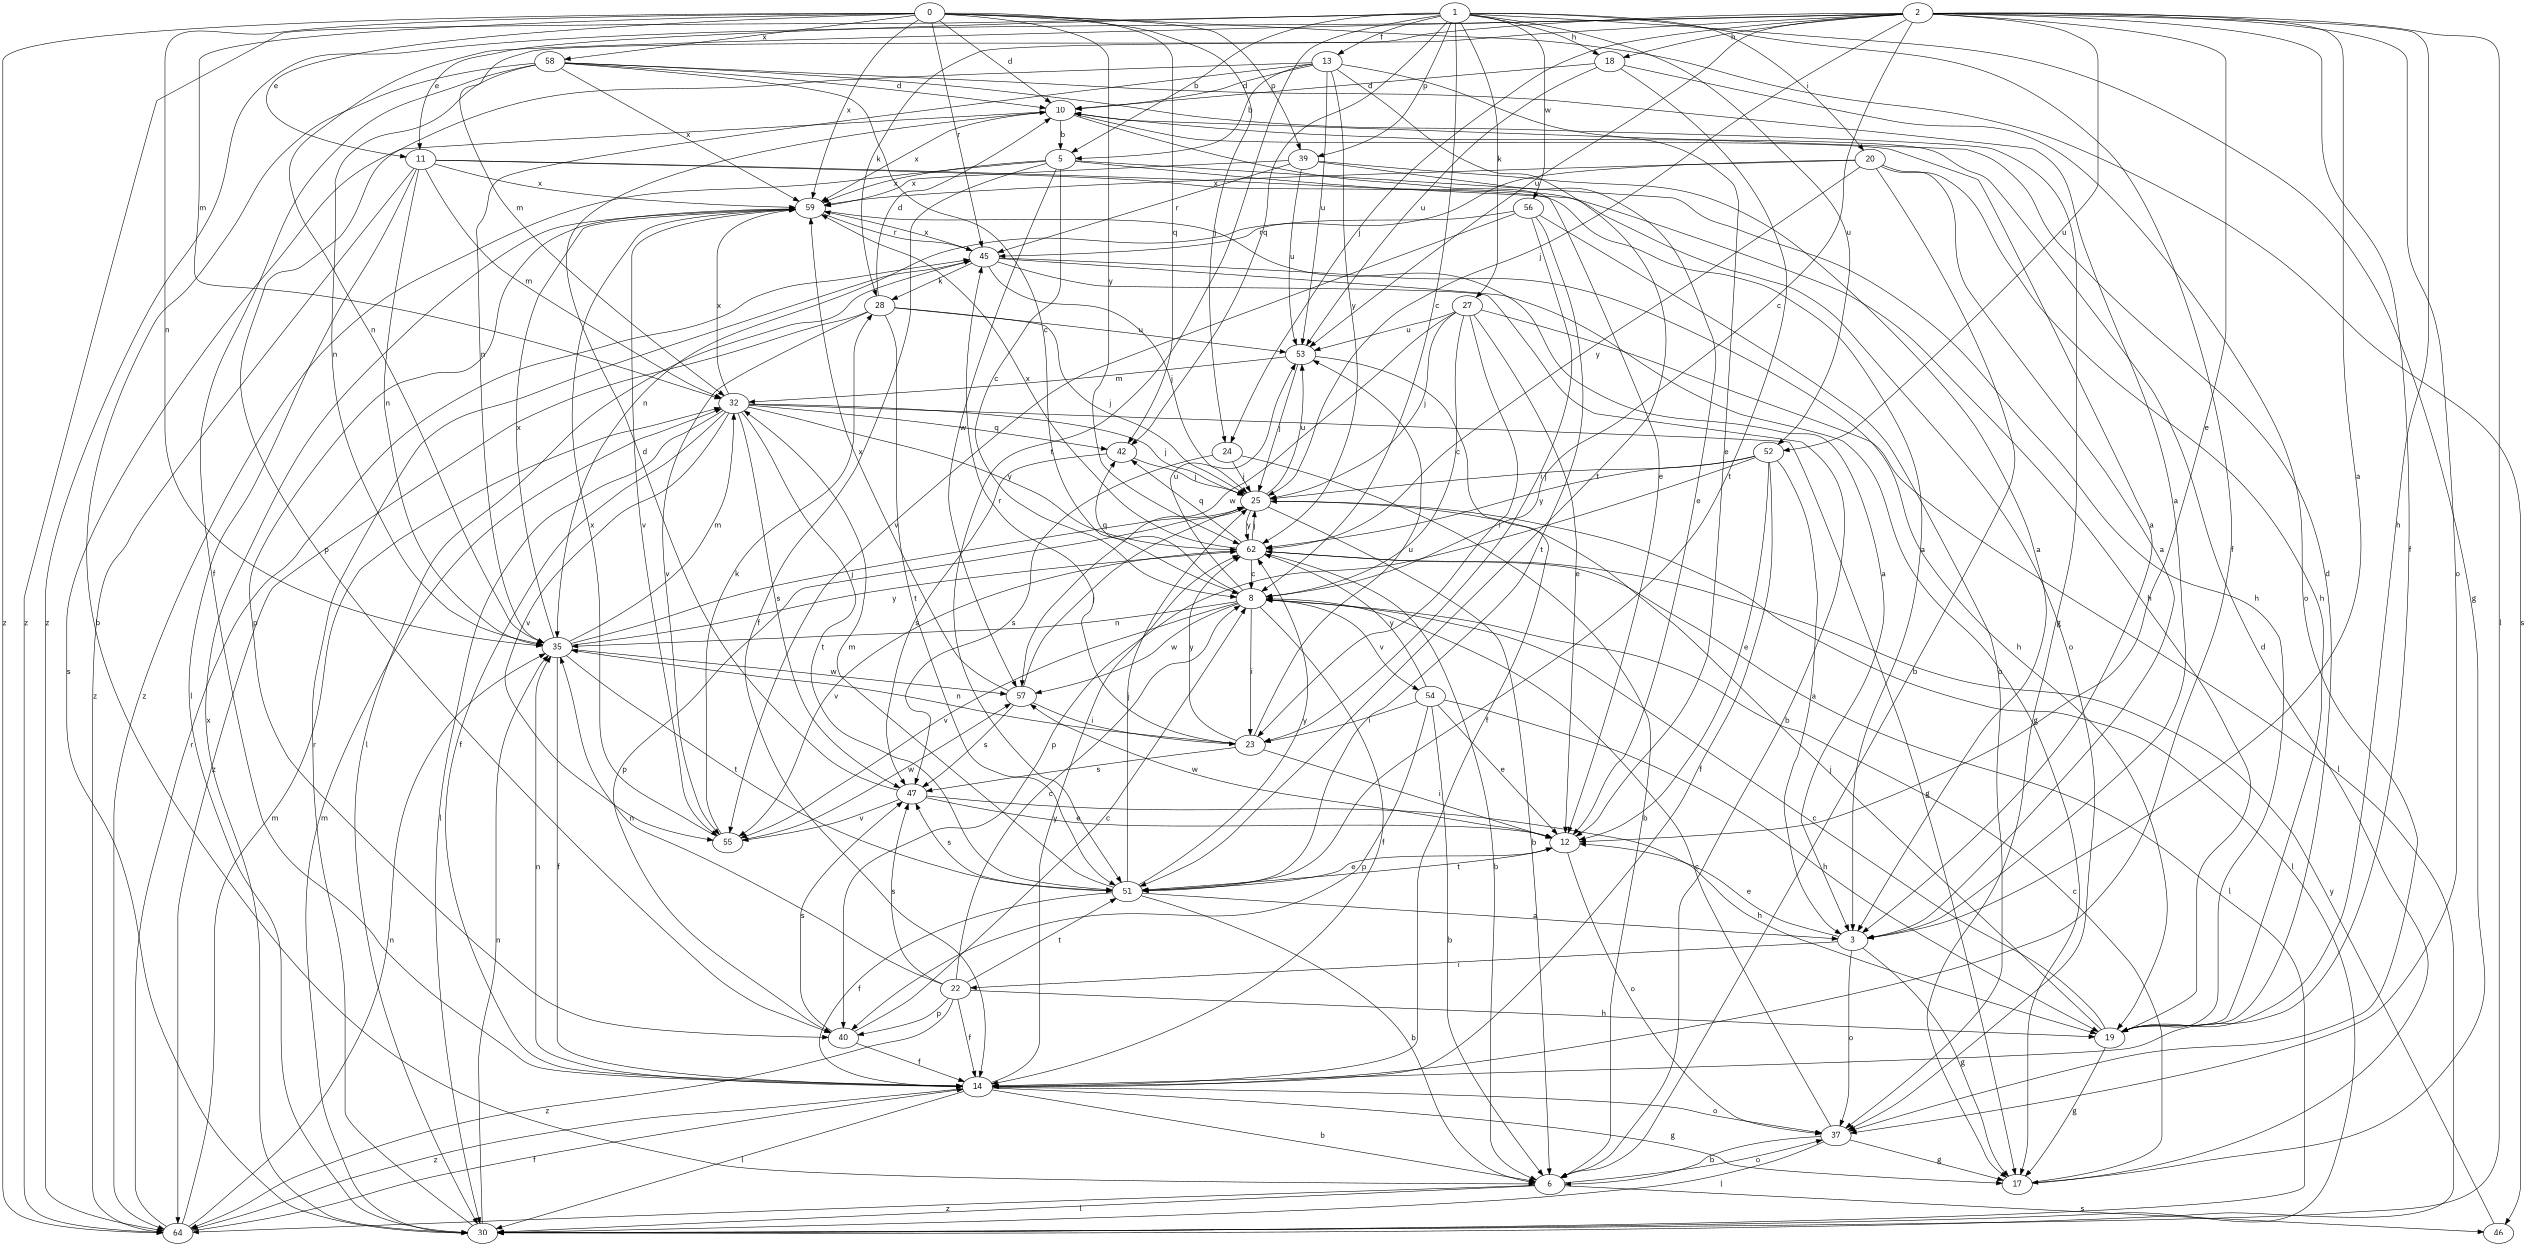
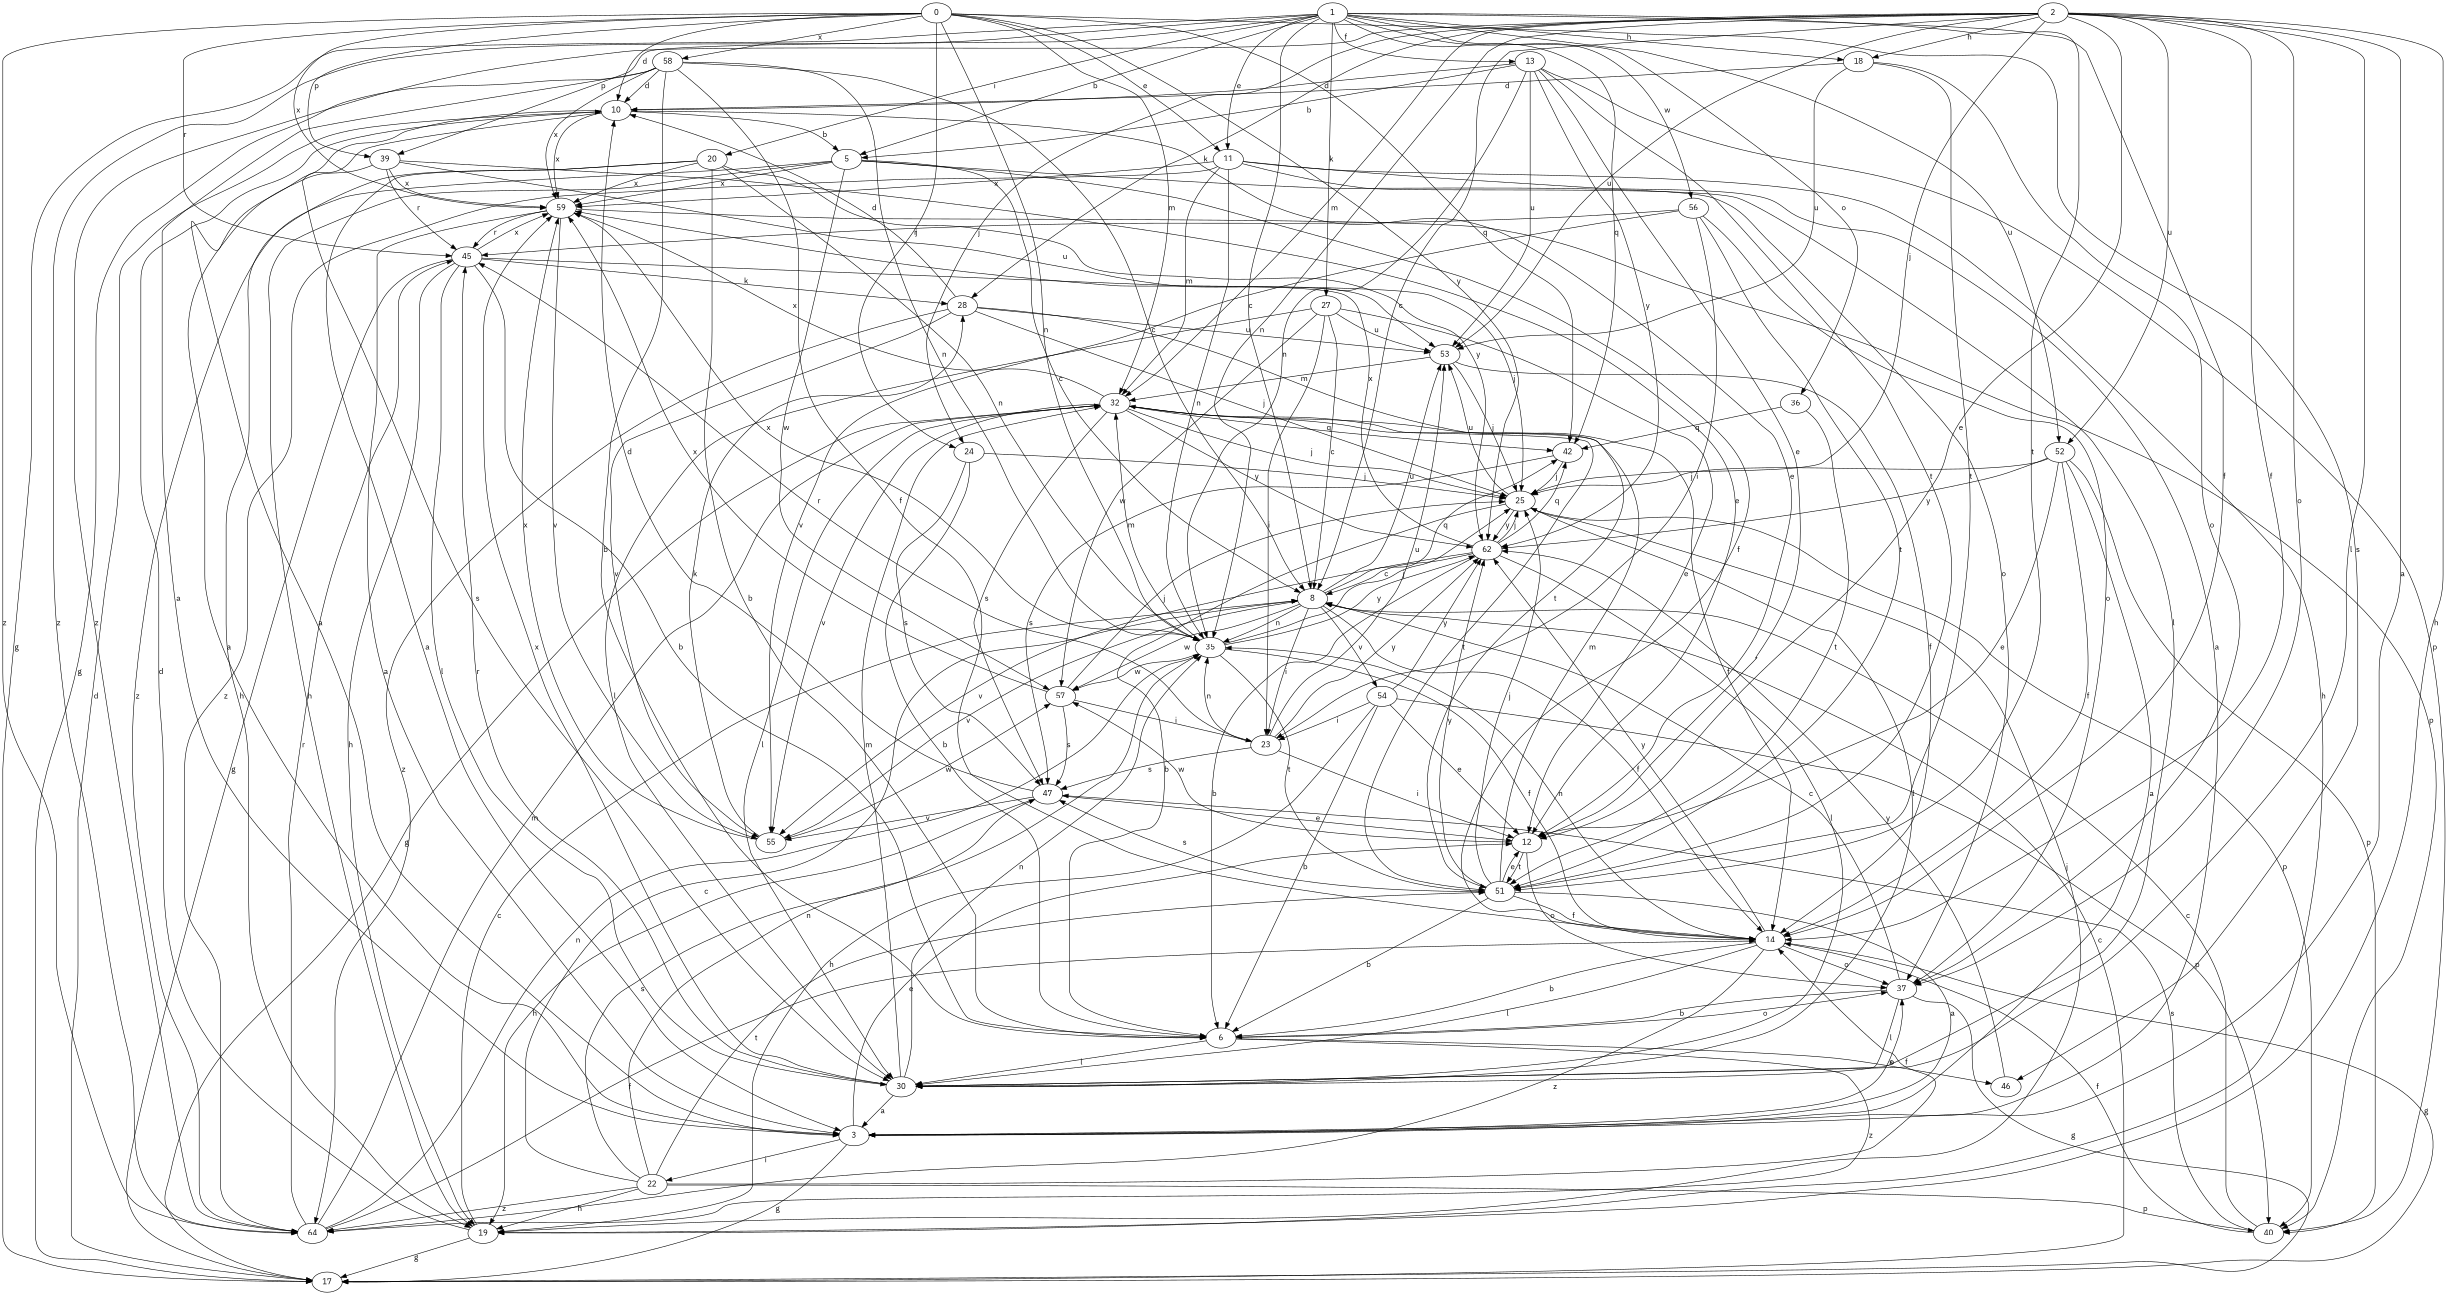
none -> (1796, 403)
(1399, 435) -> none
none -> (880, 1109)
